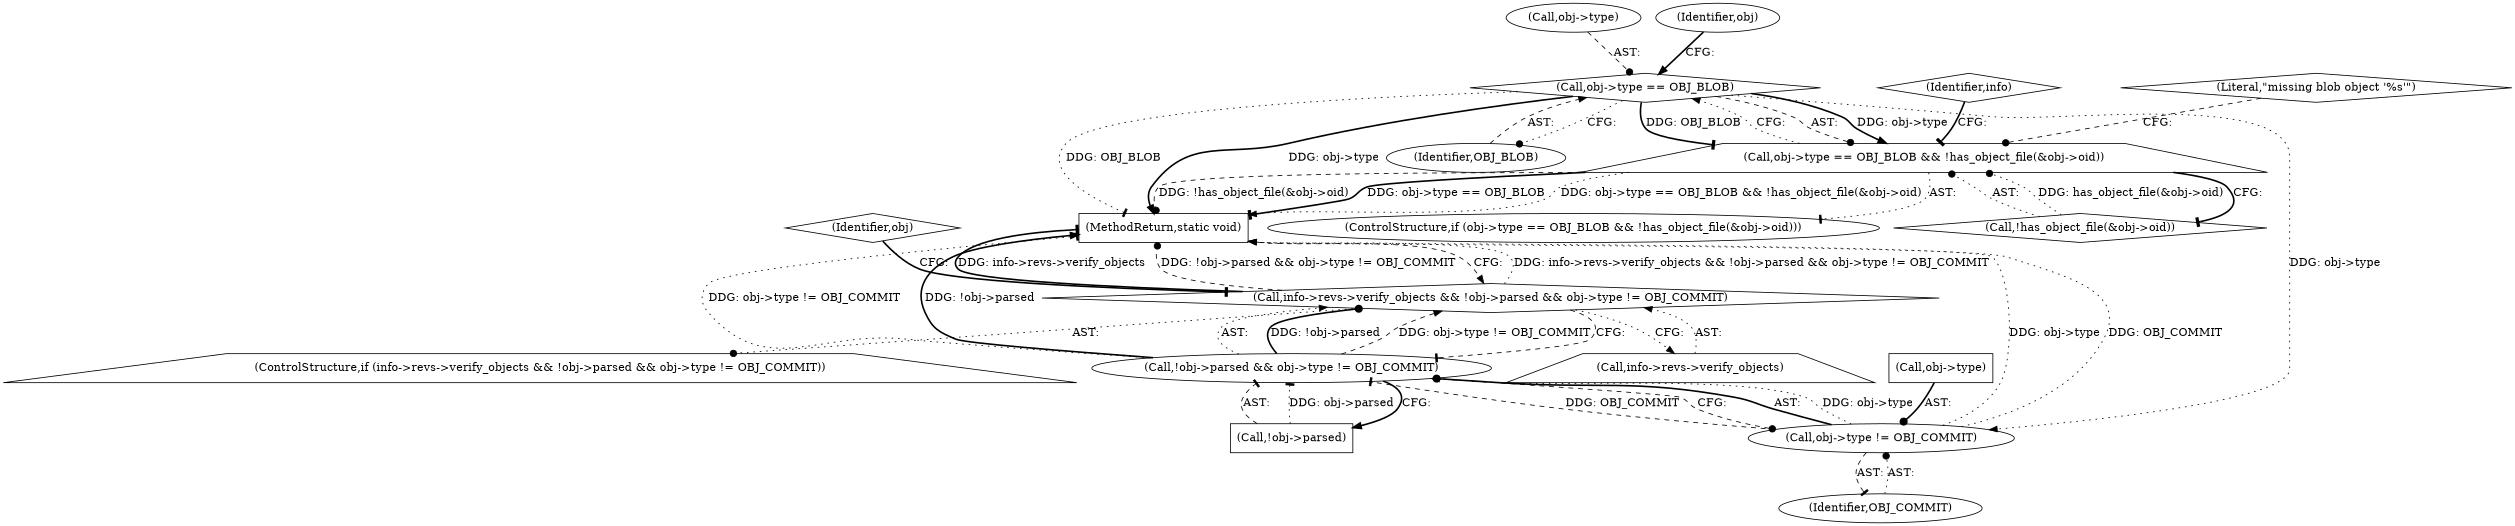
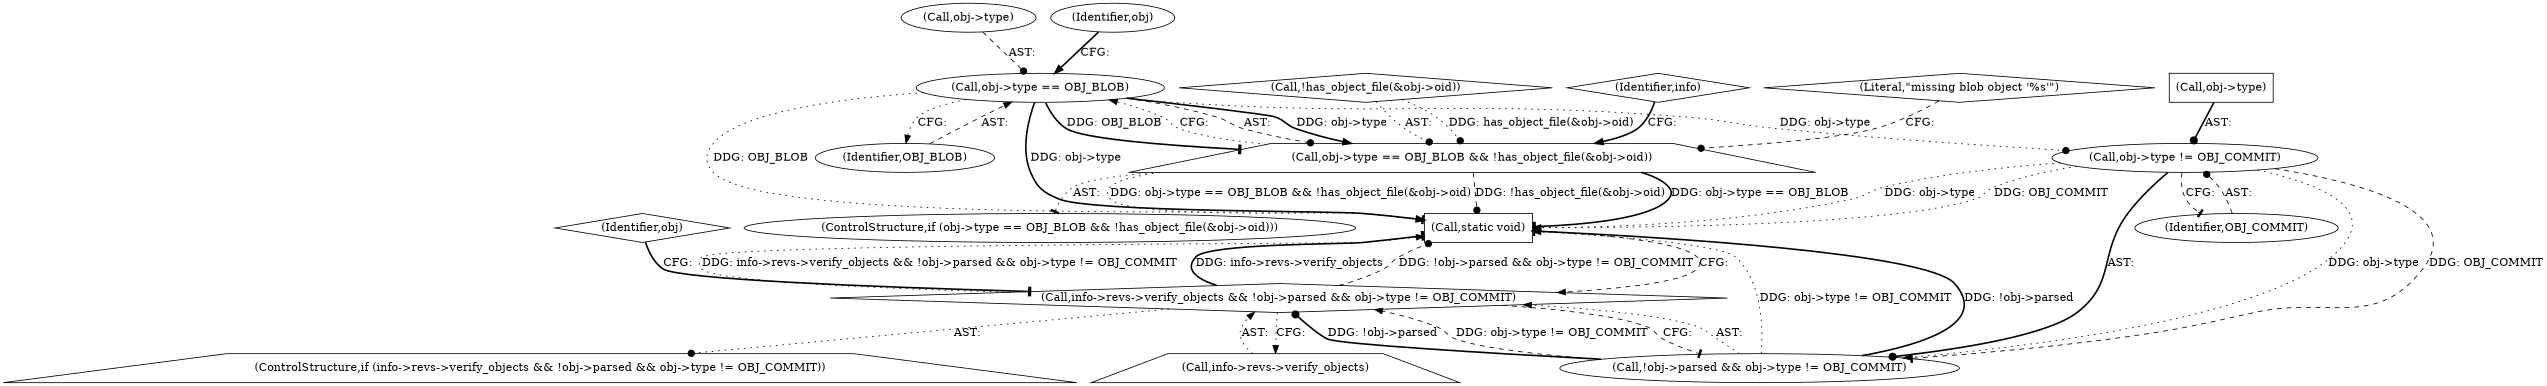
(1645, 88) -> (1040, 88)
(1955, 122) -> (1635, 130)
(1573, 124) -> (931, 109)
(2273, 133) -> (1595, 111)
(2227, 188) -> none
(1164, 228) -> (1479, 228)
(1604, 390) -> none
(1292, 438) -> none
(1872, 473) -> (2202, 193)
(1888, 476) -> (2223, 193)
